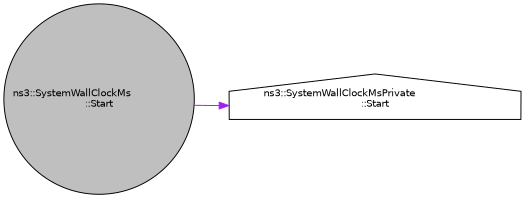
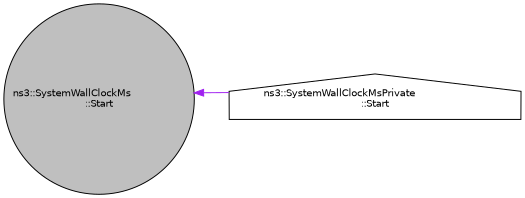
(207, 105) -> (216, 93)
